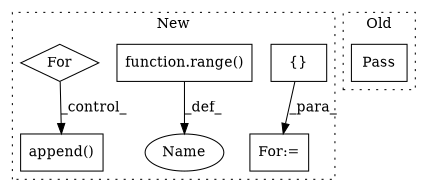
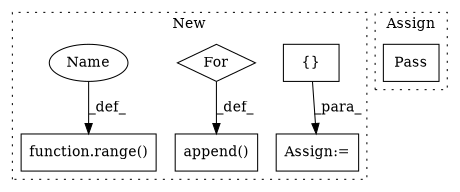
(379, 24) -> (411, 24)
(184, 103) -> (89, 103)
(94, 108) -> (235, 108)
(279, 153) -> (317, 153)
